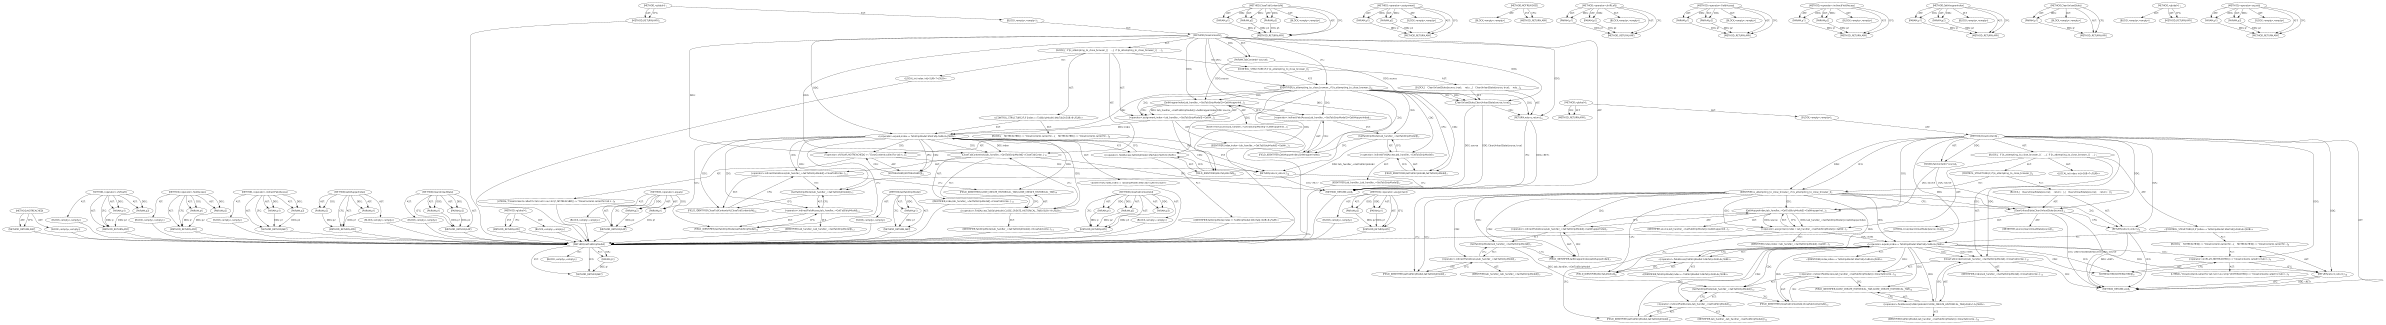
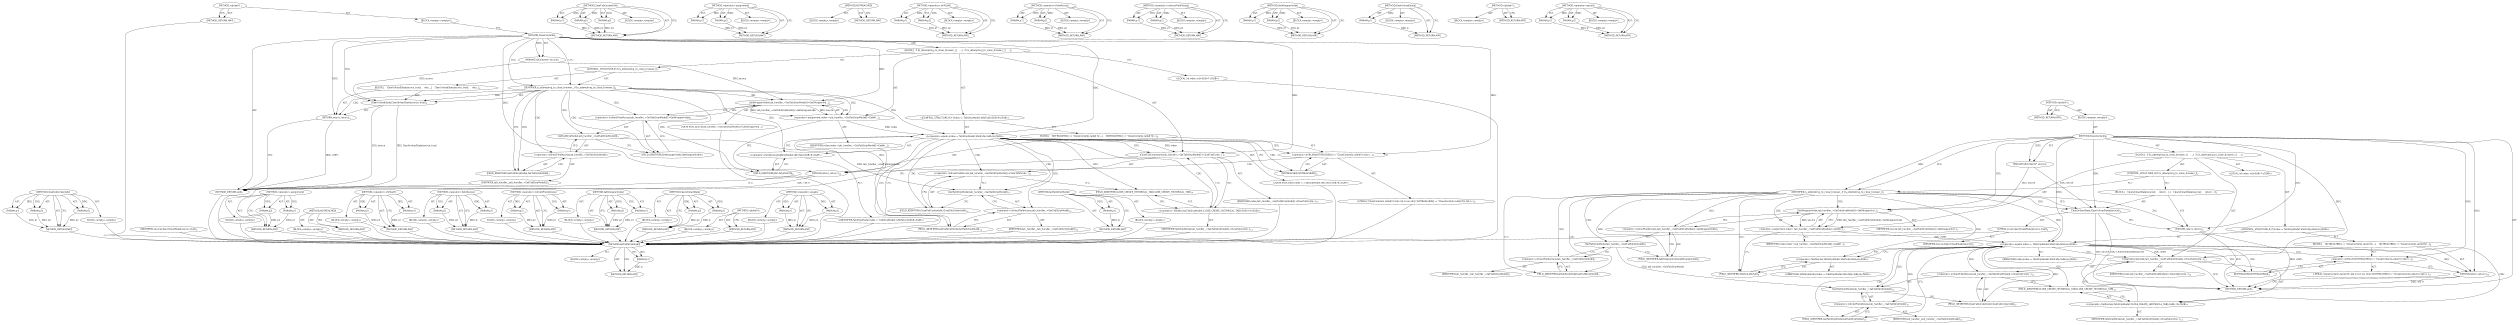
(2034, 219) -> (1986, 237)
none -> (169, 229)
